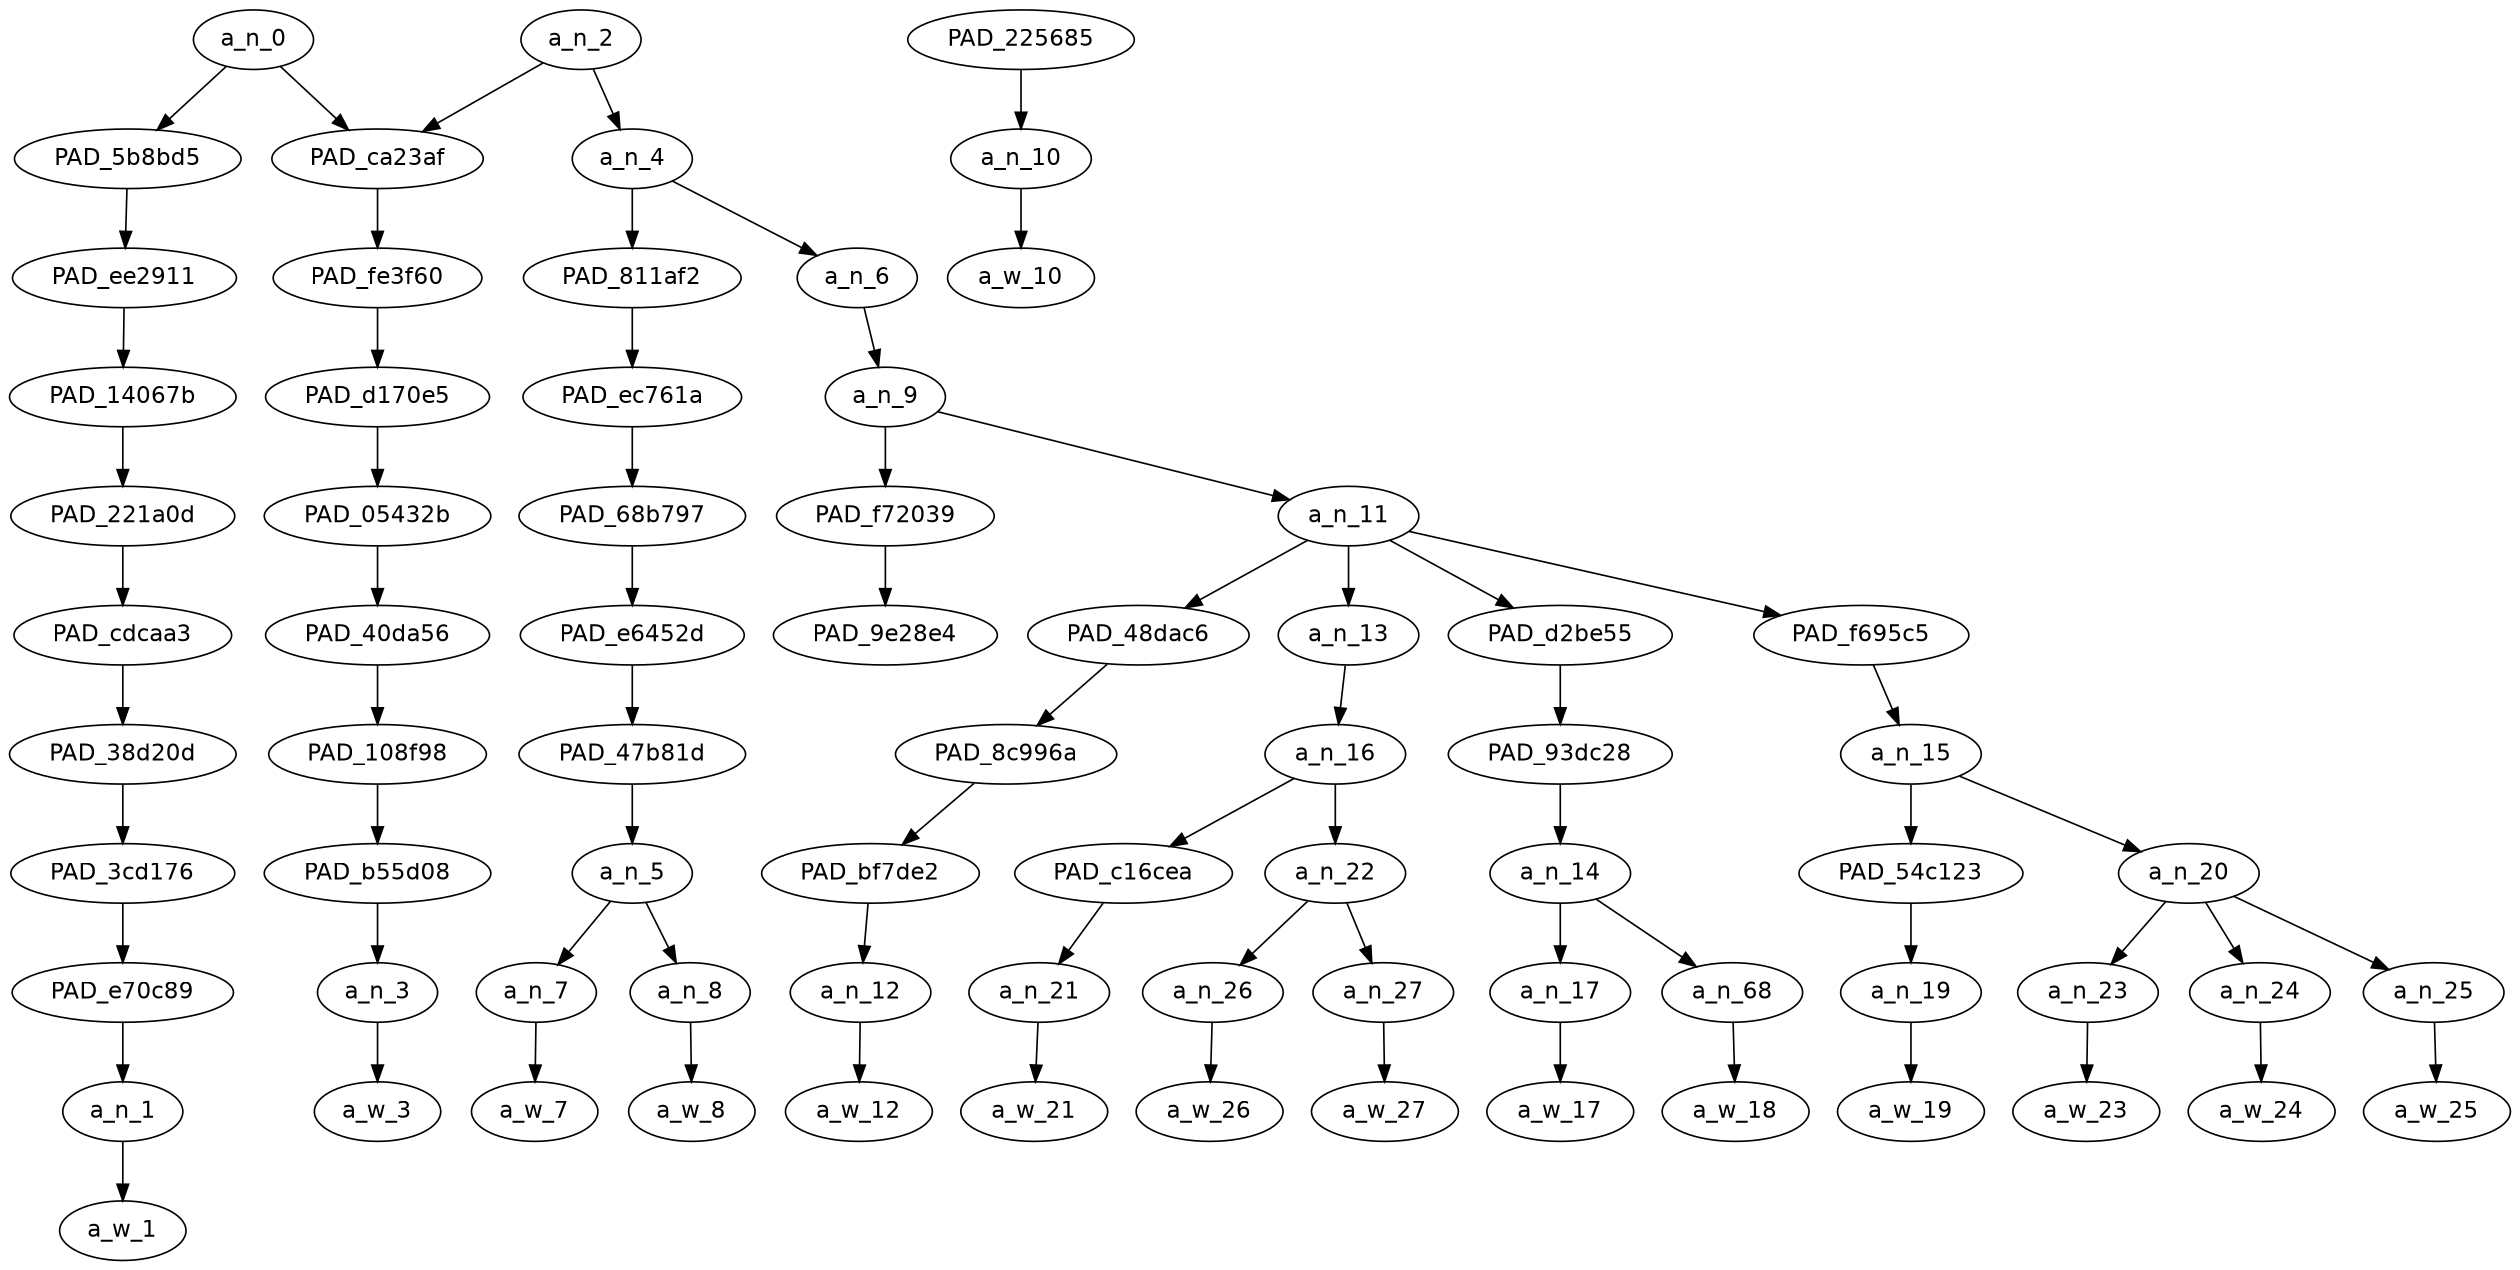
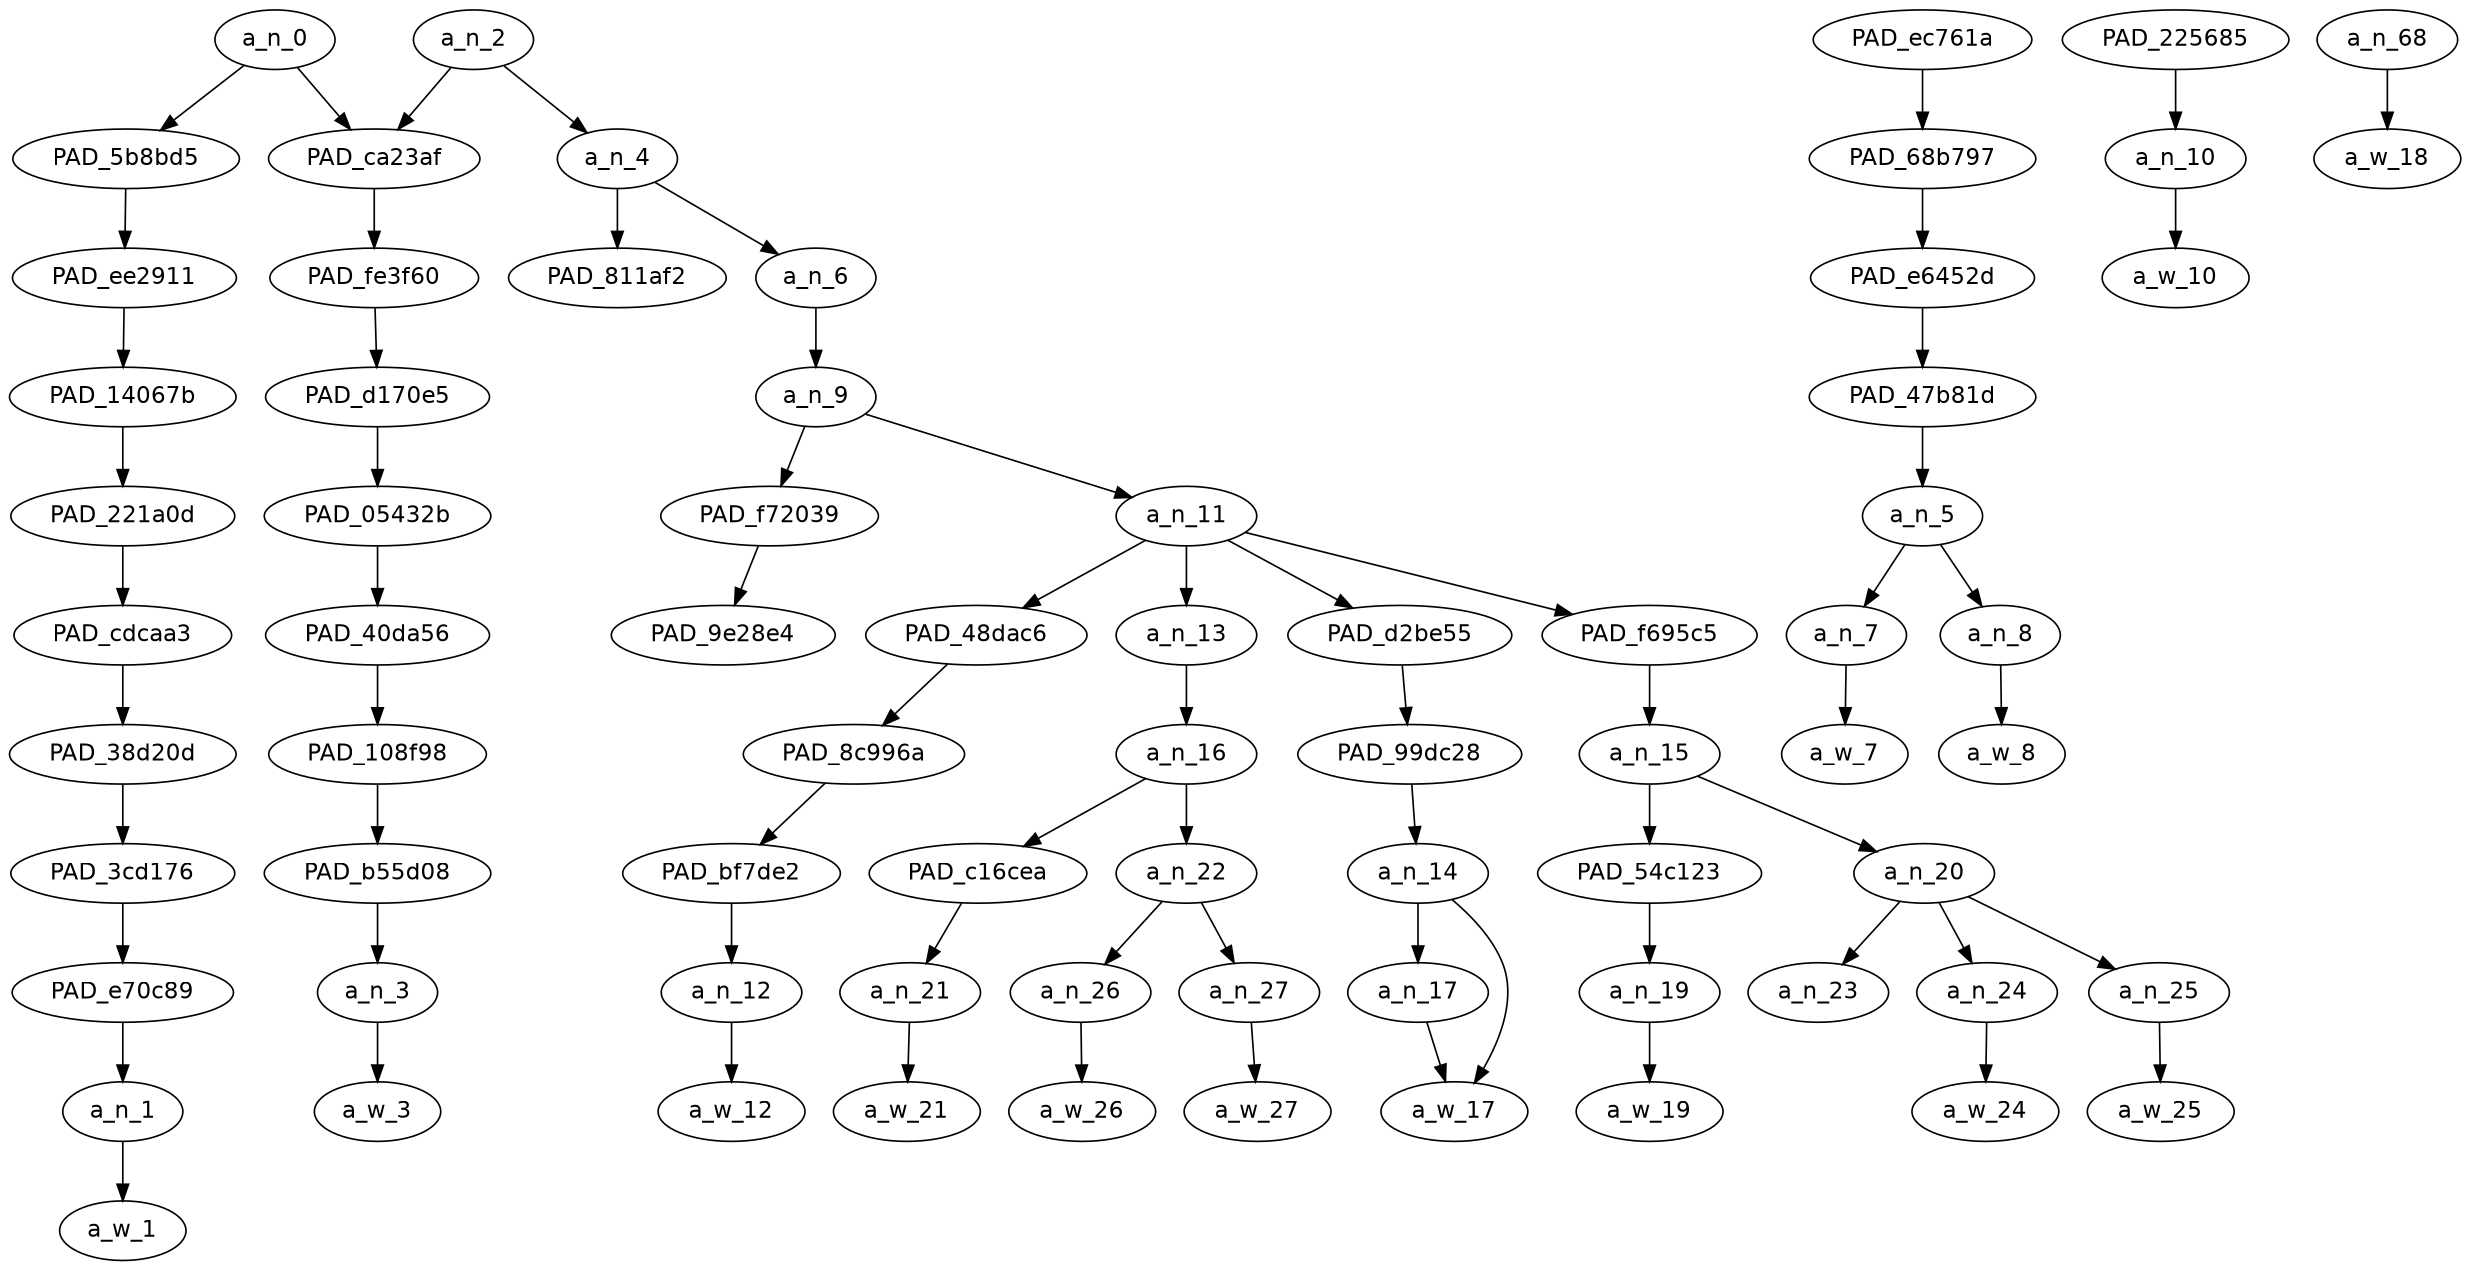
(632, 329) -> none
(1560, 754) -> (1410, 754)
(1639, 928) -> (1506, 977)
(2086, 1112) -> none
